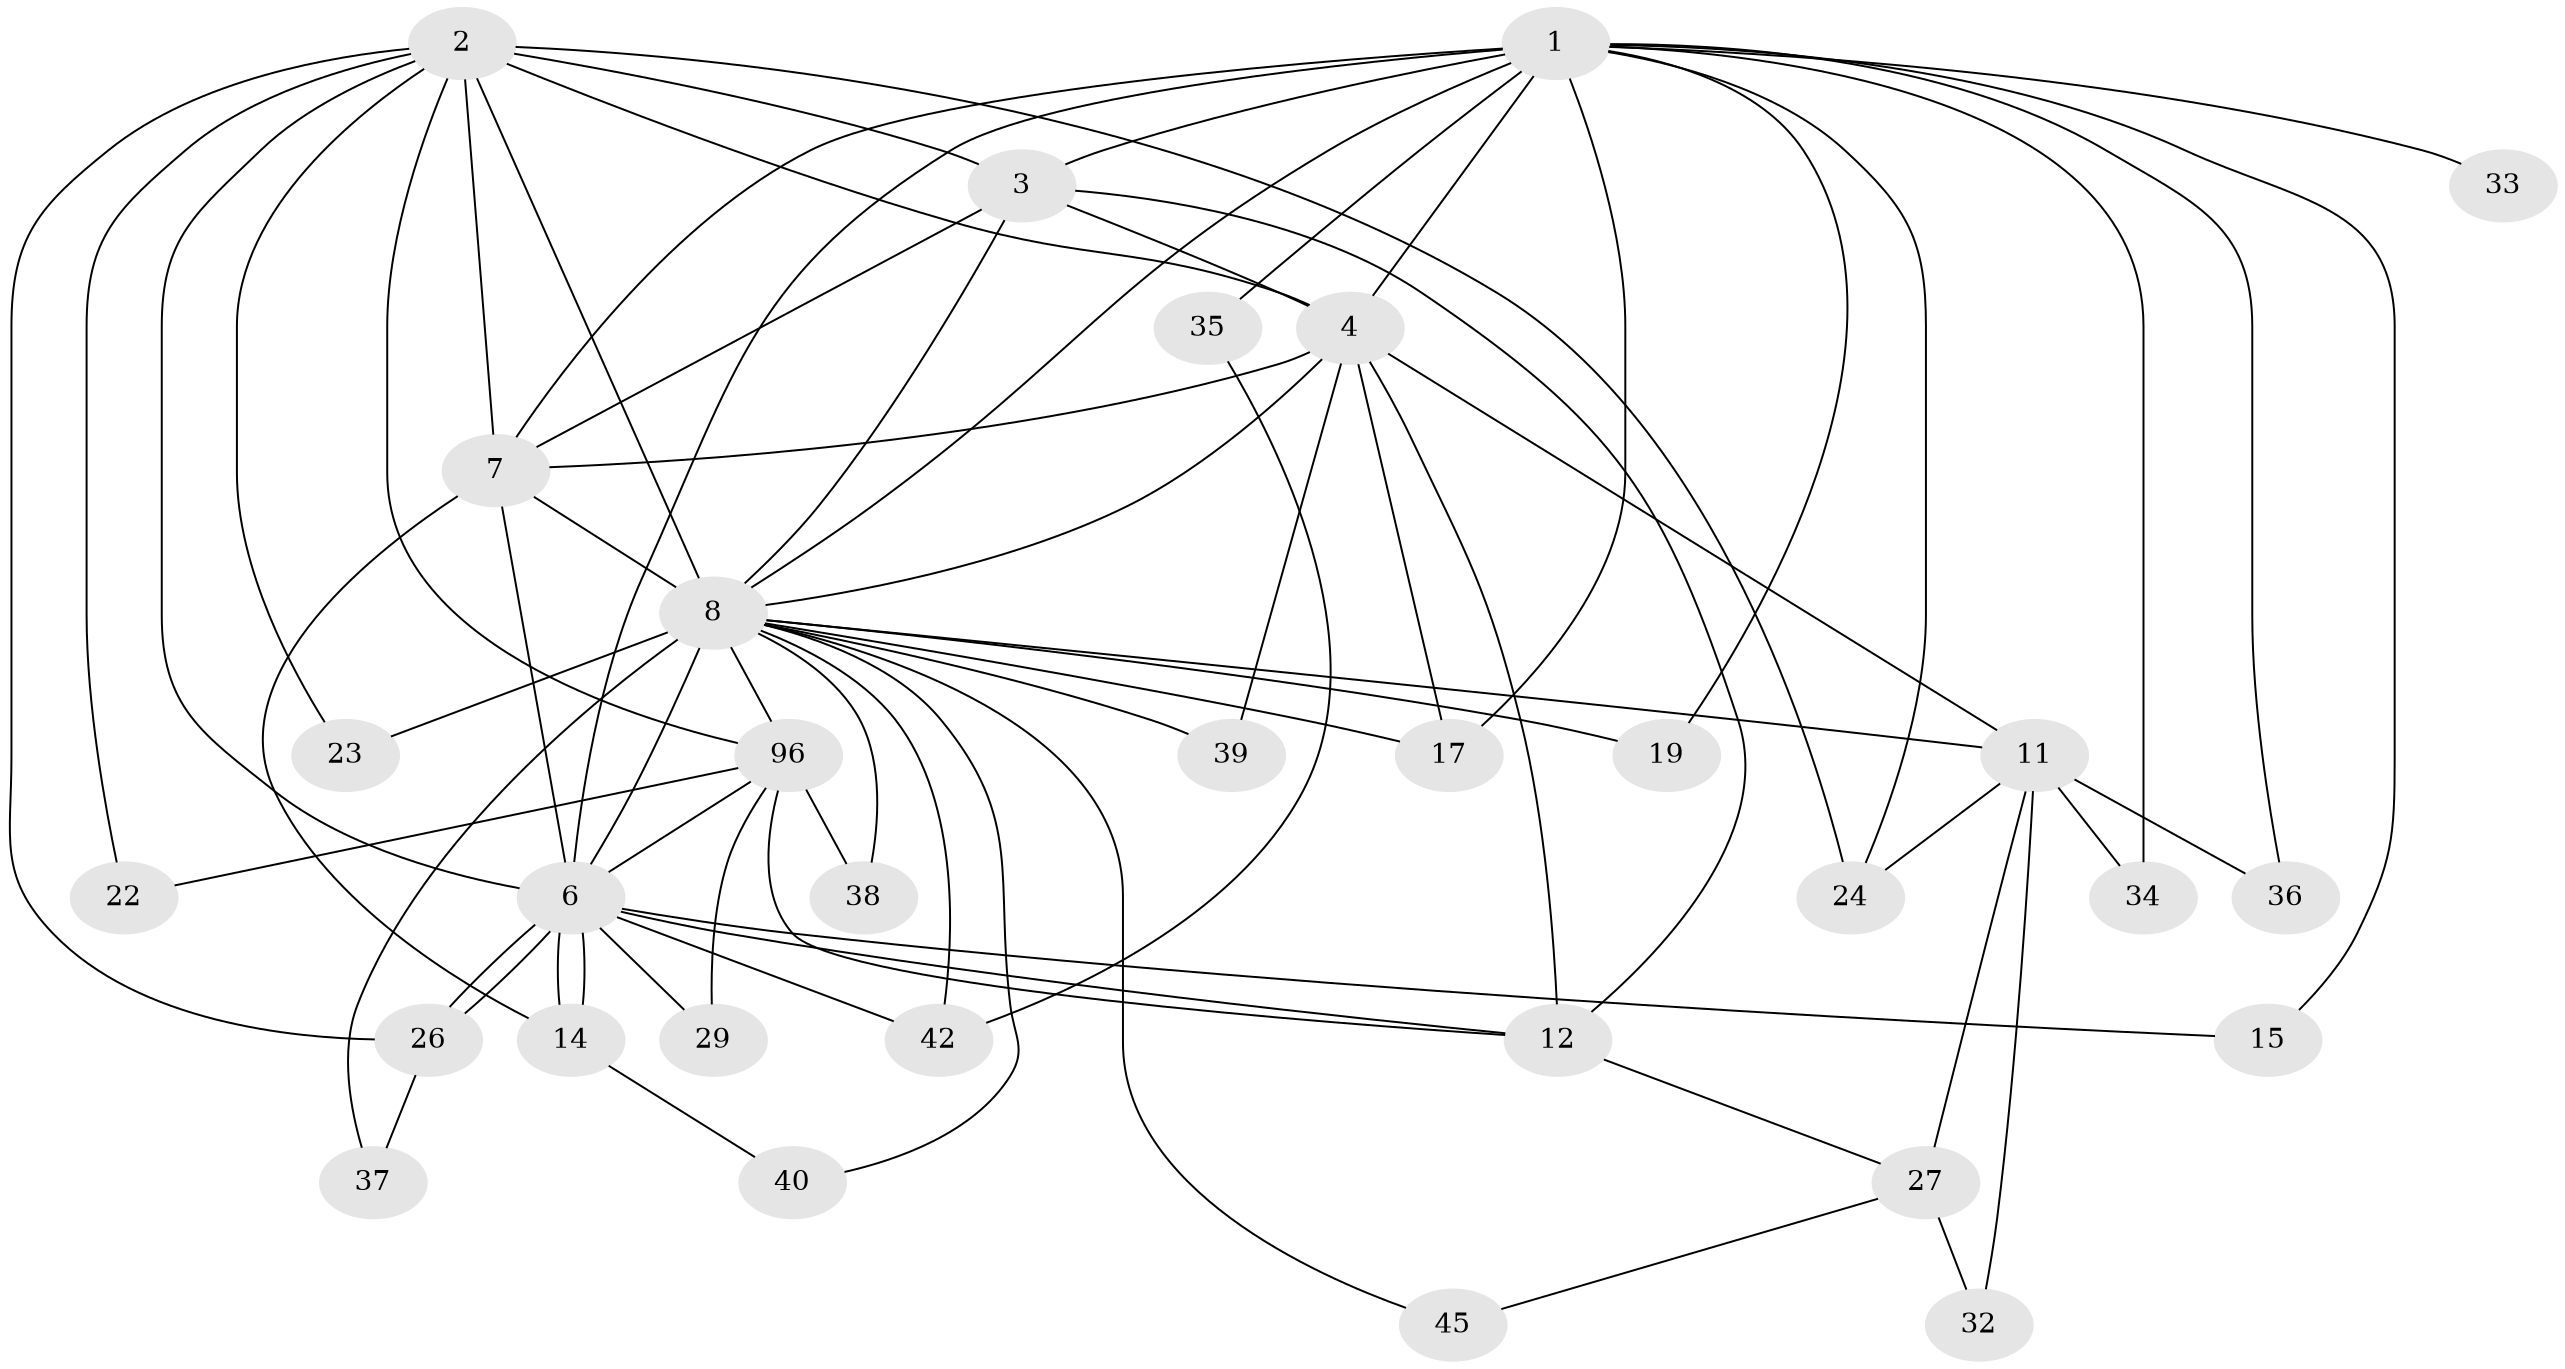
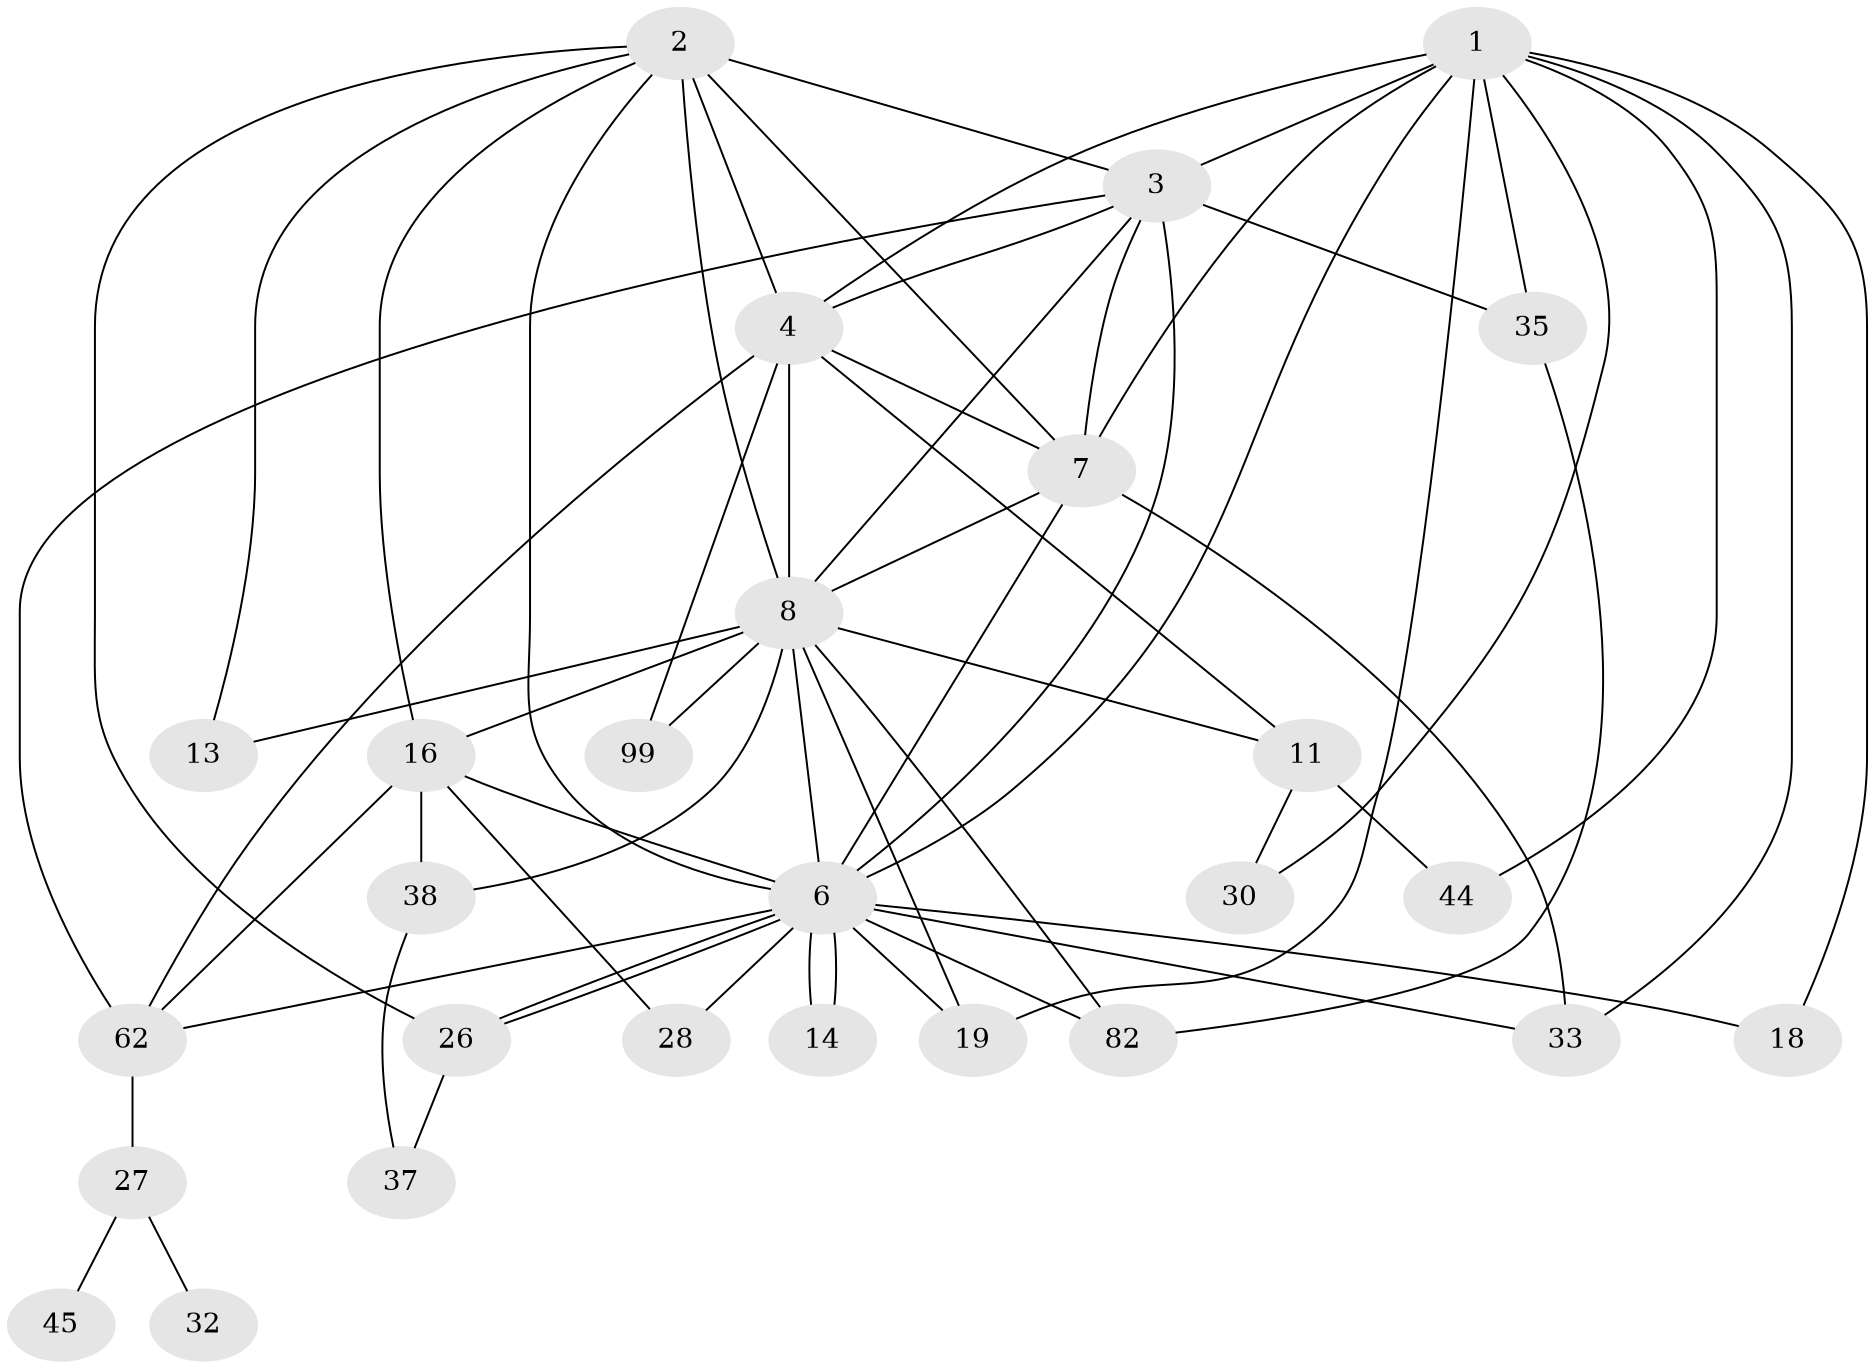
none -> (1352, 260)
(1116, 302) -> none
none -> (1123, 575)
(346, 756) -> (204, 756)
(789, 756) -> (421, 756)
(1232, 756) -> (639, 756)
(1449, 756) -> none
(266, 759) -> (1415, 716)
(446, 857) -> (383, 1039)
(124, 898) -> none
(1851, 898) -> none
(2144, 898) -> (1458, 898)
(2286, 898) -> (1240, 898)
(1123, 934) -> none
none -> (898, 969)
none -> (1194, 969)
(1980, 969) -> none
(714, 1040) -> (676, 1040)
(939, 1040) -> (1123, 1040)
(1558, 1040) -> (133, 1040)
(2268, 1040) -> (1788, 1040)
(2015, 1041) -> none
(793, 1183) -> none
